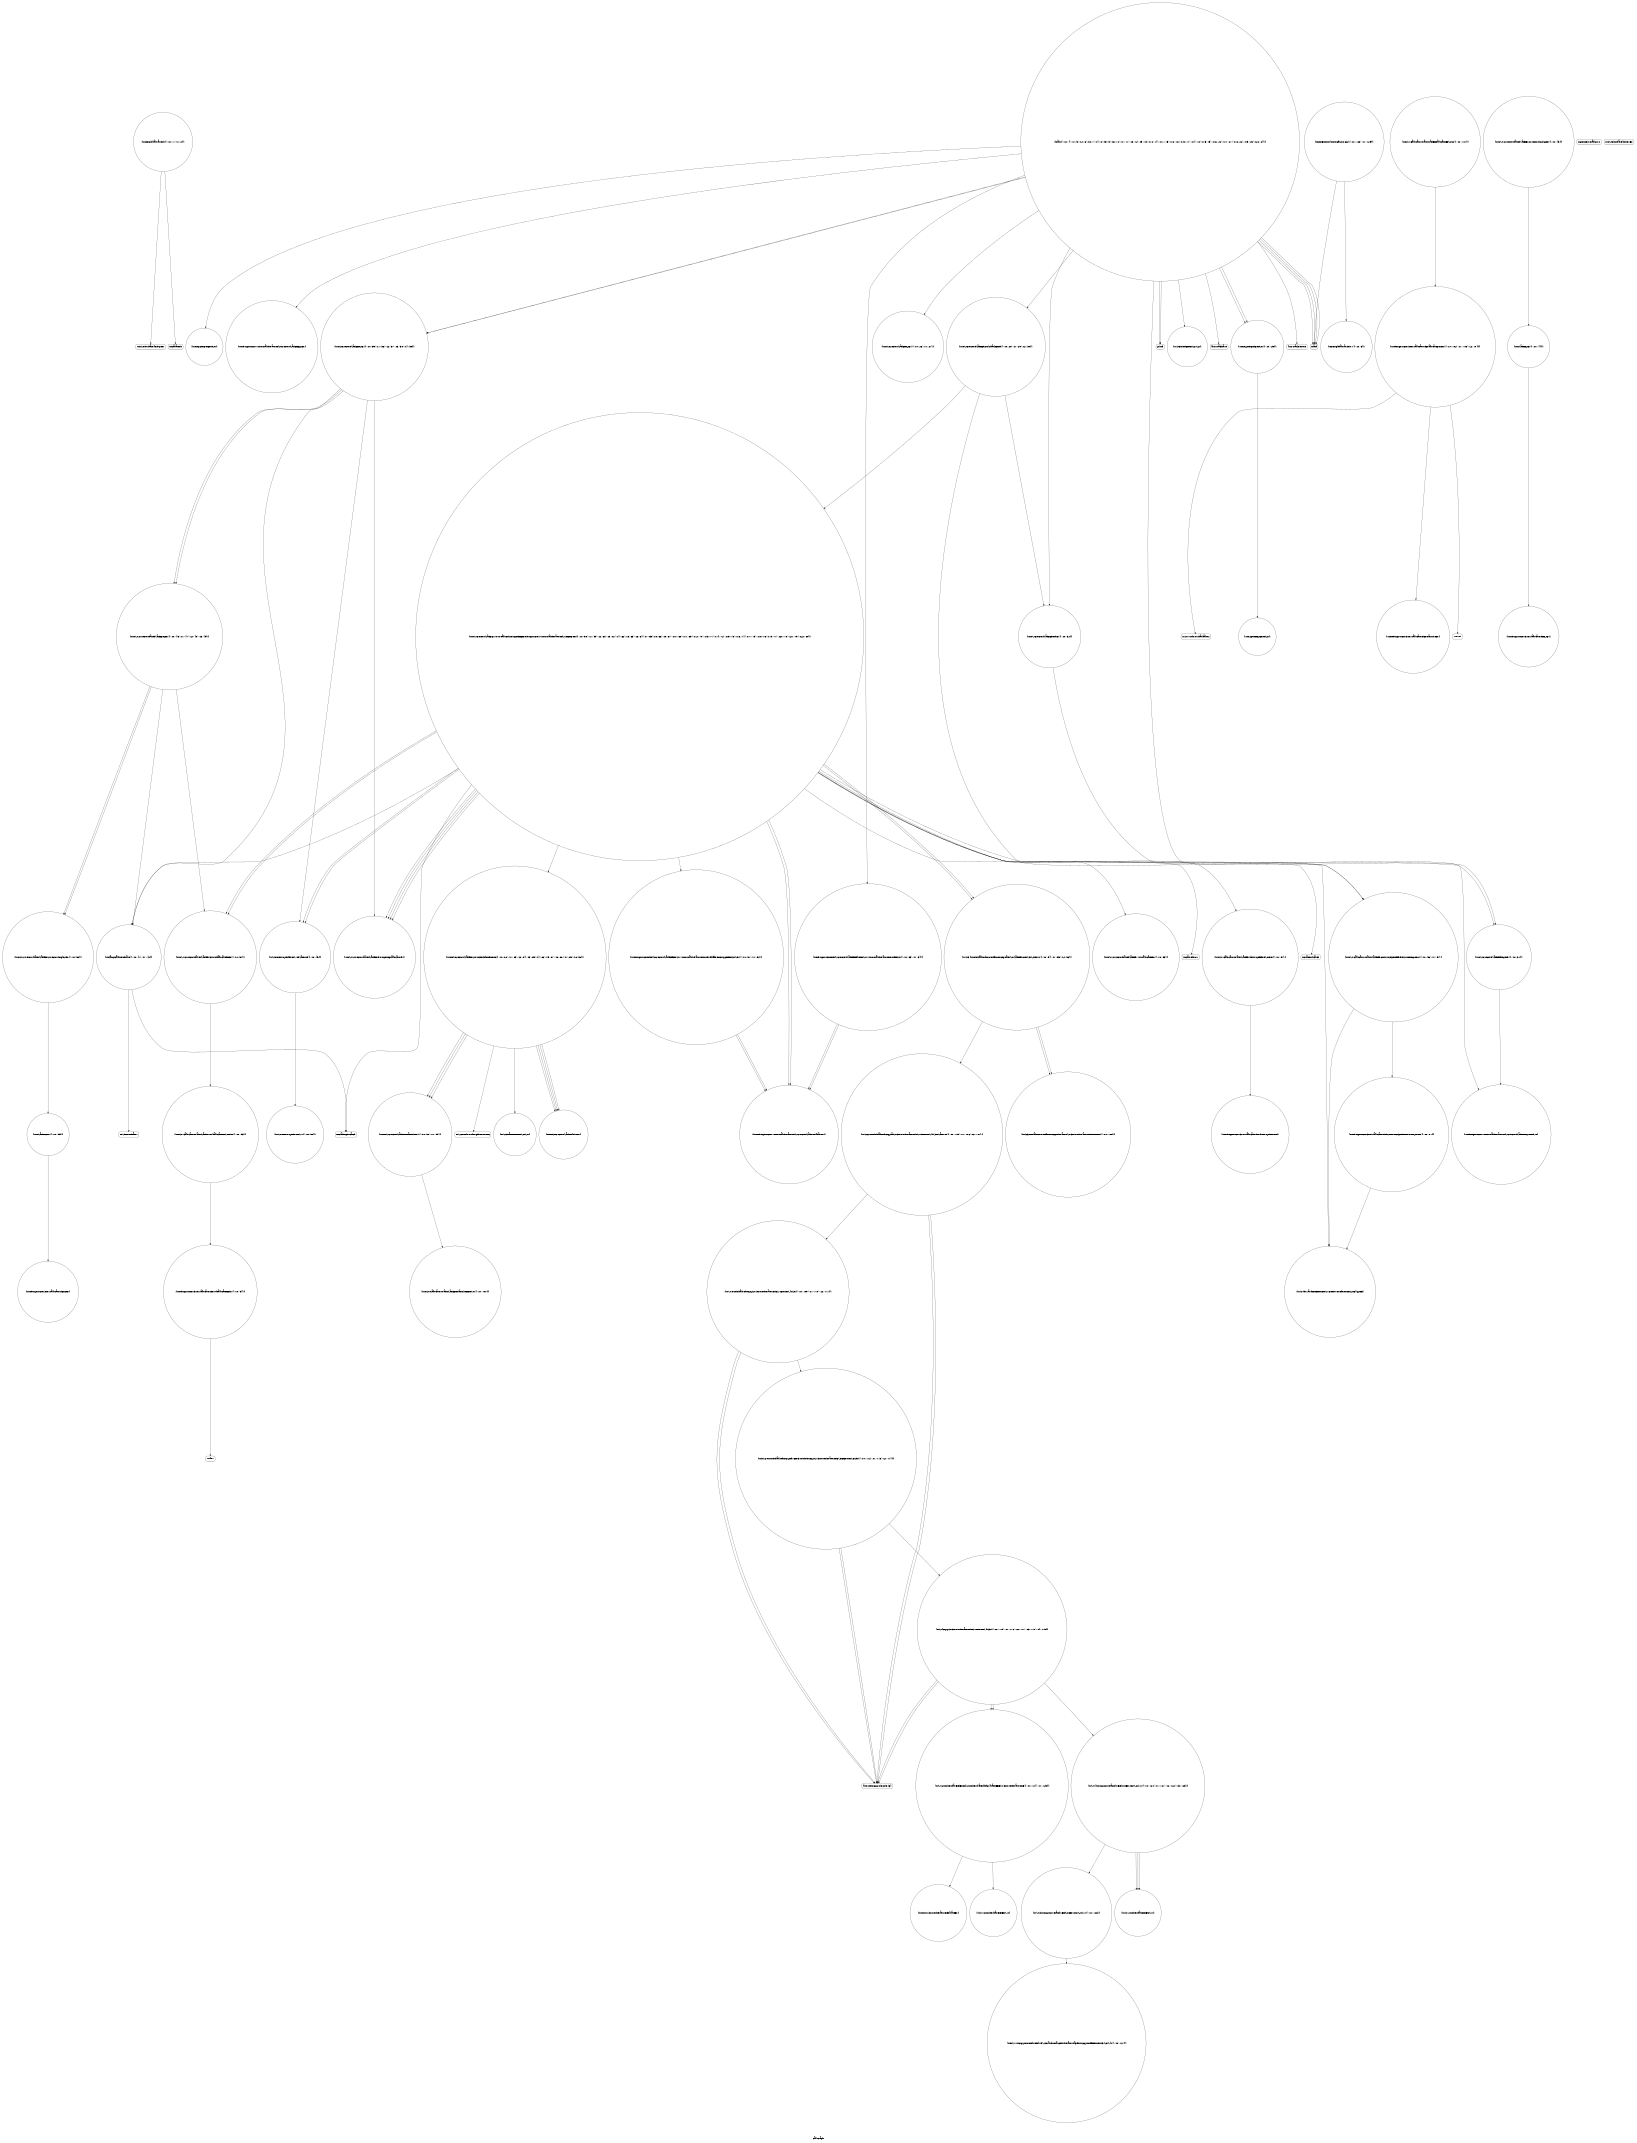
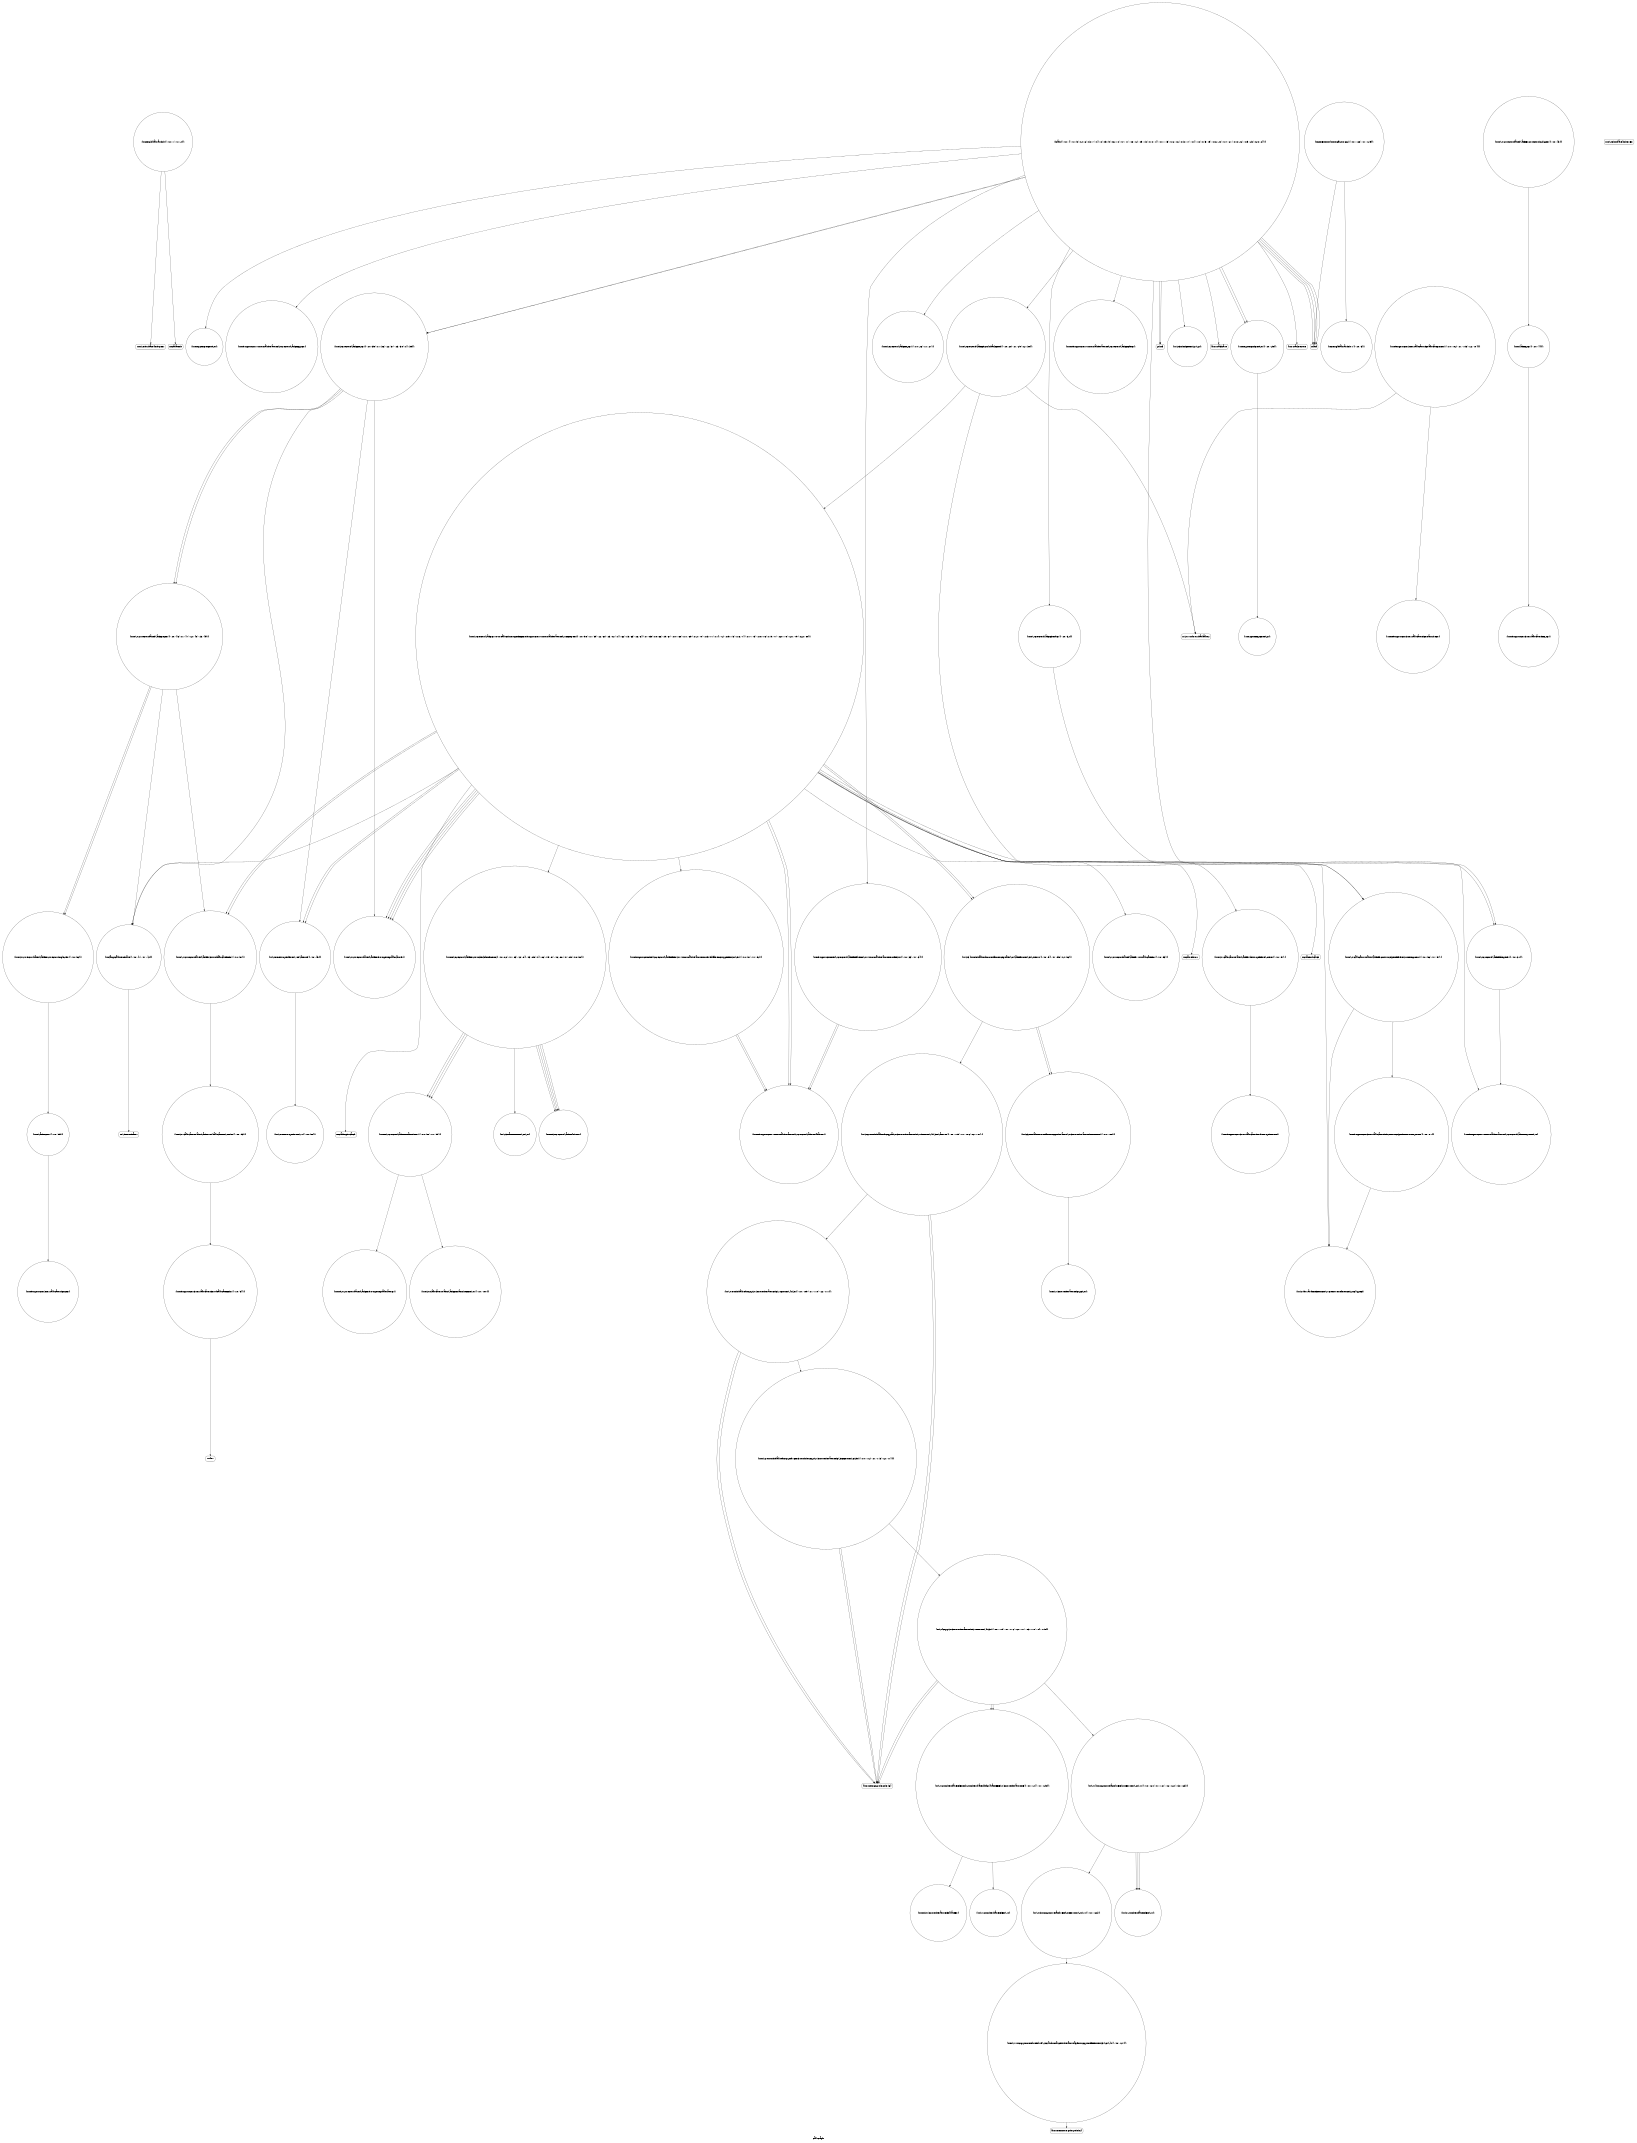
(1435, 142) -> none
(1589, 142) -> none
none -> (1101, 347)
(1024, 500) -> (1142, 484)
(1457, 637) -> none
(251, 1051) -> none
(473, 1135) -> none
none -> (365, 1292)
none -> (1068, 1292)
none -> (1067, 2131)
